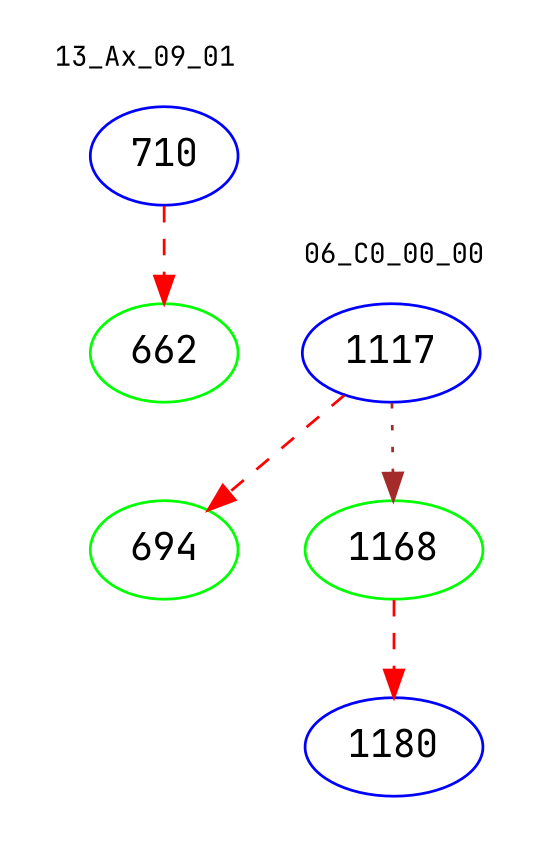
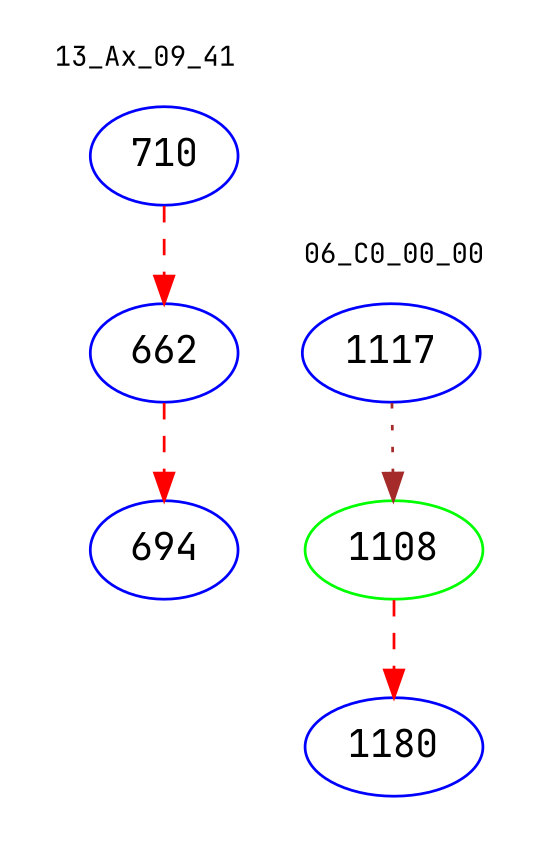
(146, 59) -> (146, 59)
(164, 353) -> (164, 353)
(298, 434) -> (164, 438)
(164, 550) -> (164, 550)
(394, 550) -> (394, 550)
